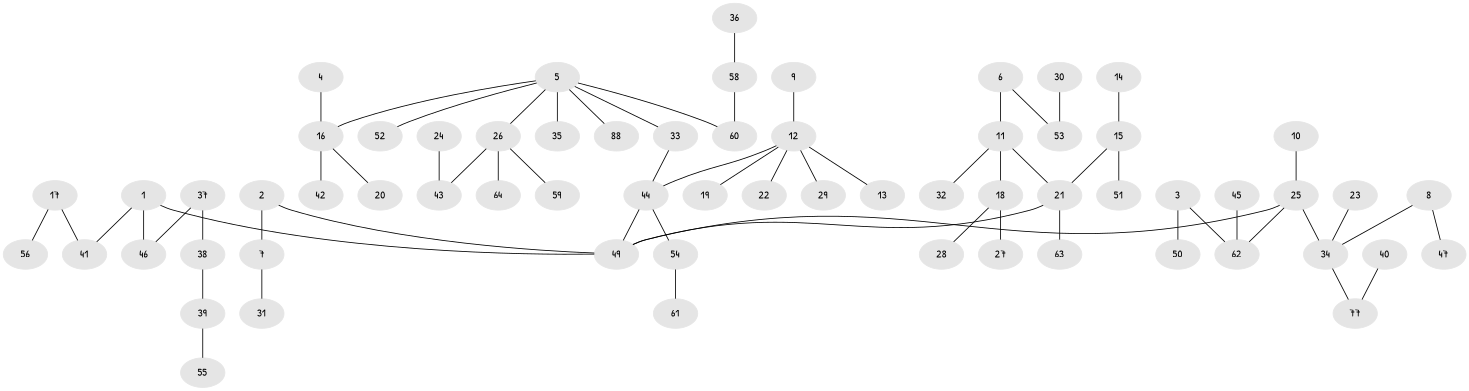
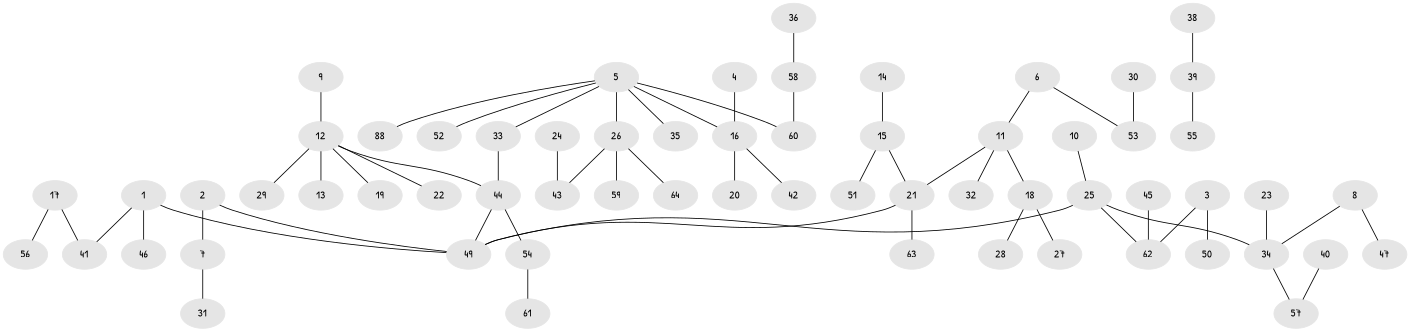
(203, 195) -> none
(1355, 314) -> (1296, 314)
